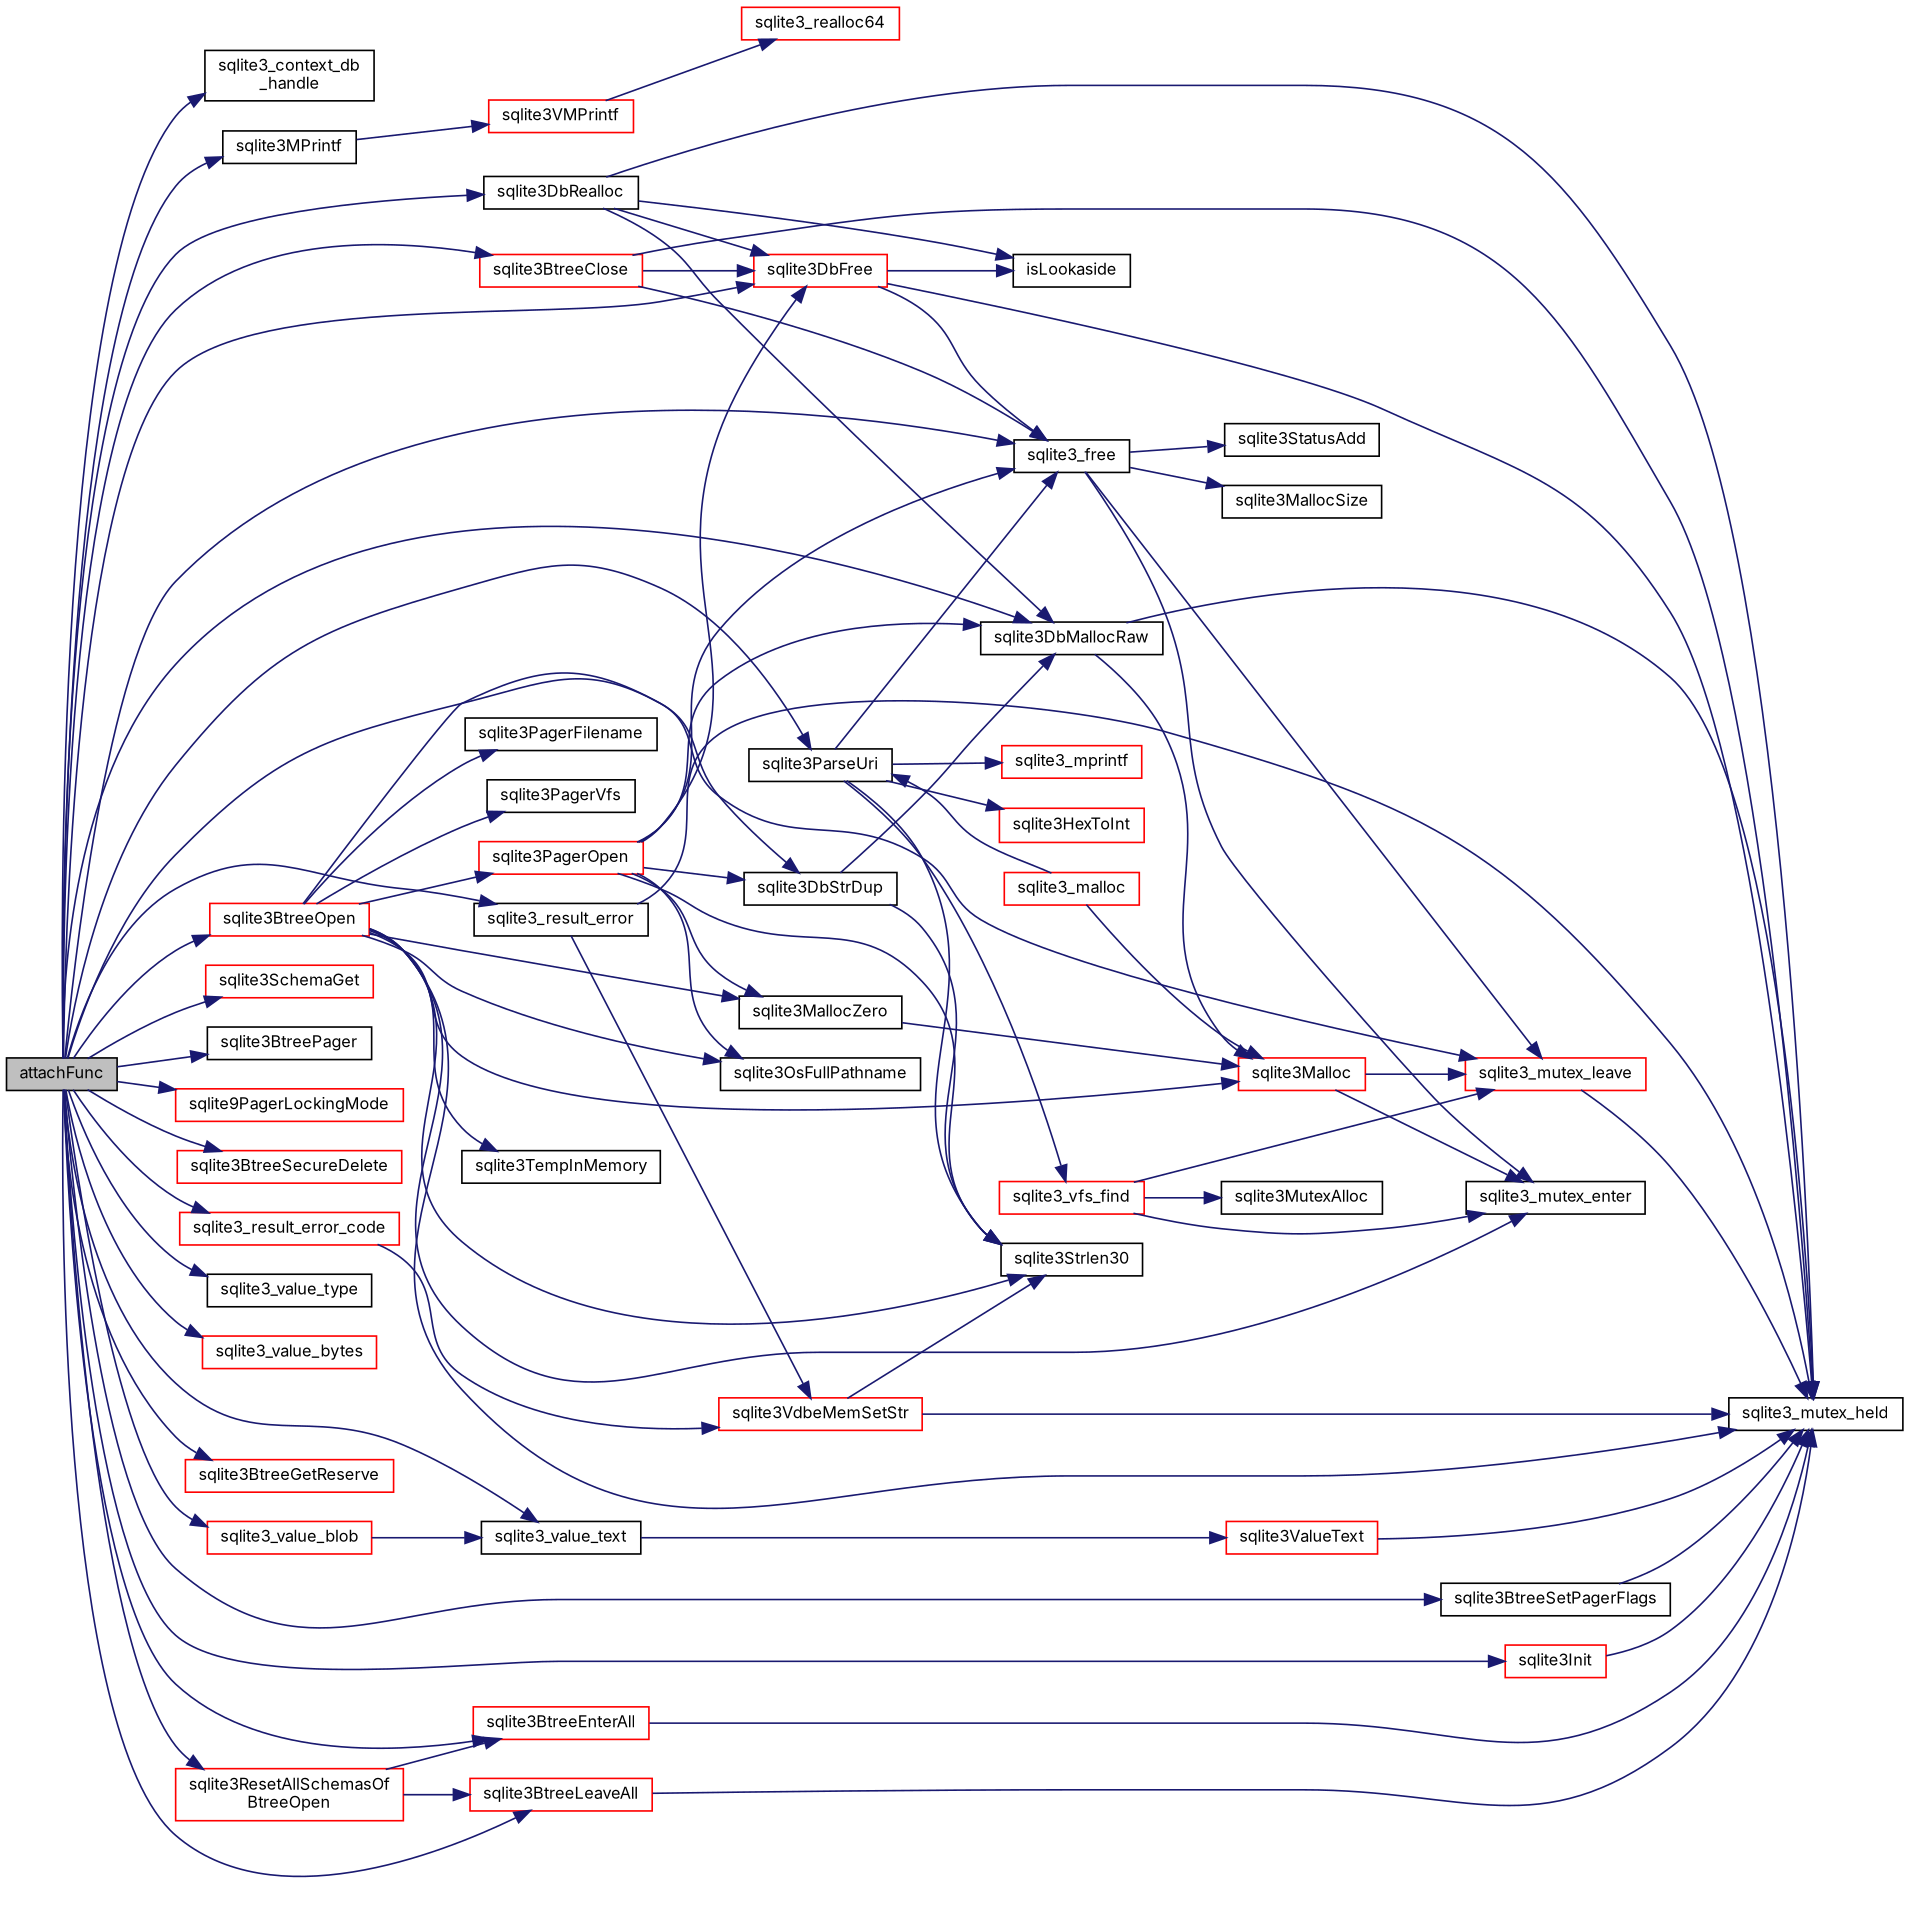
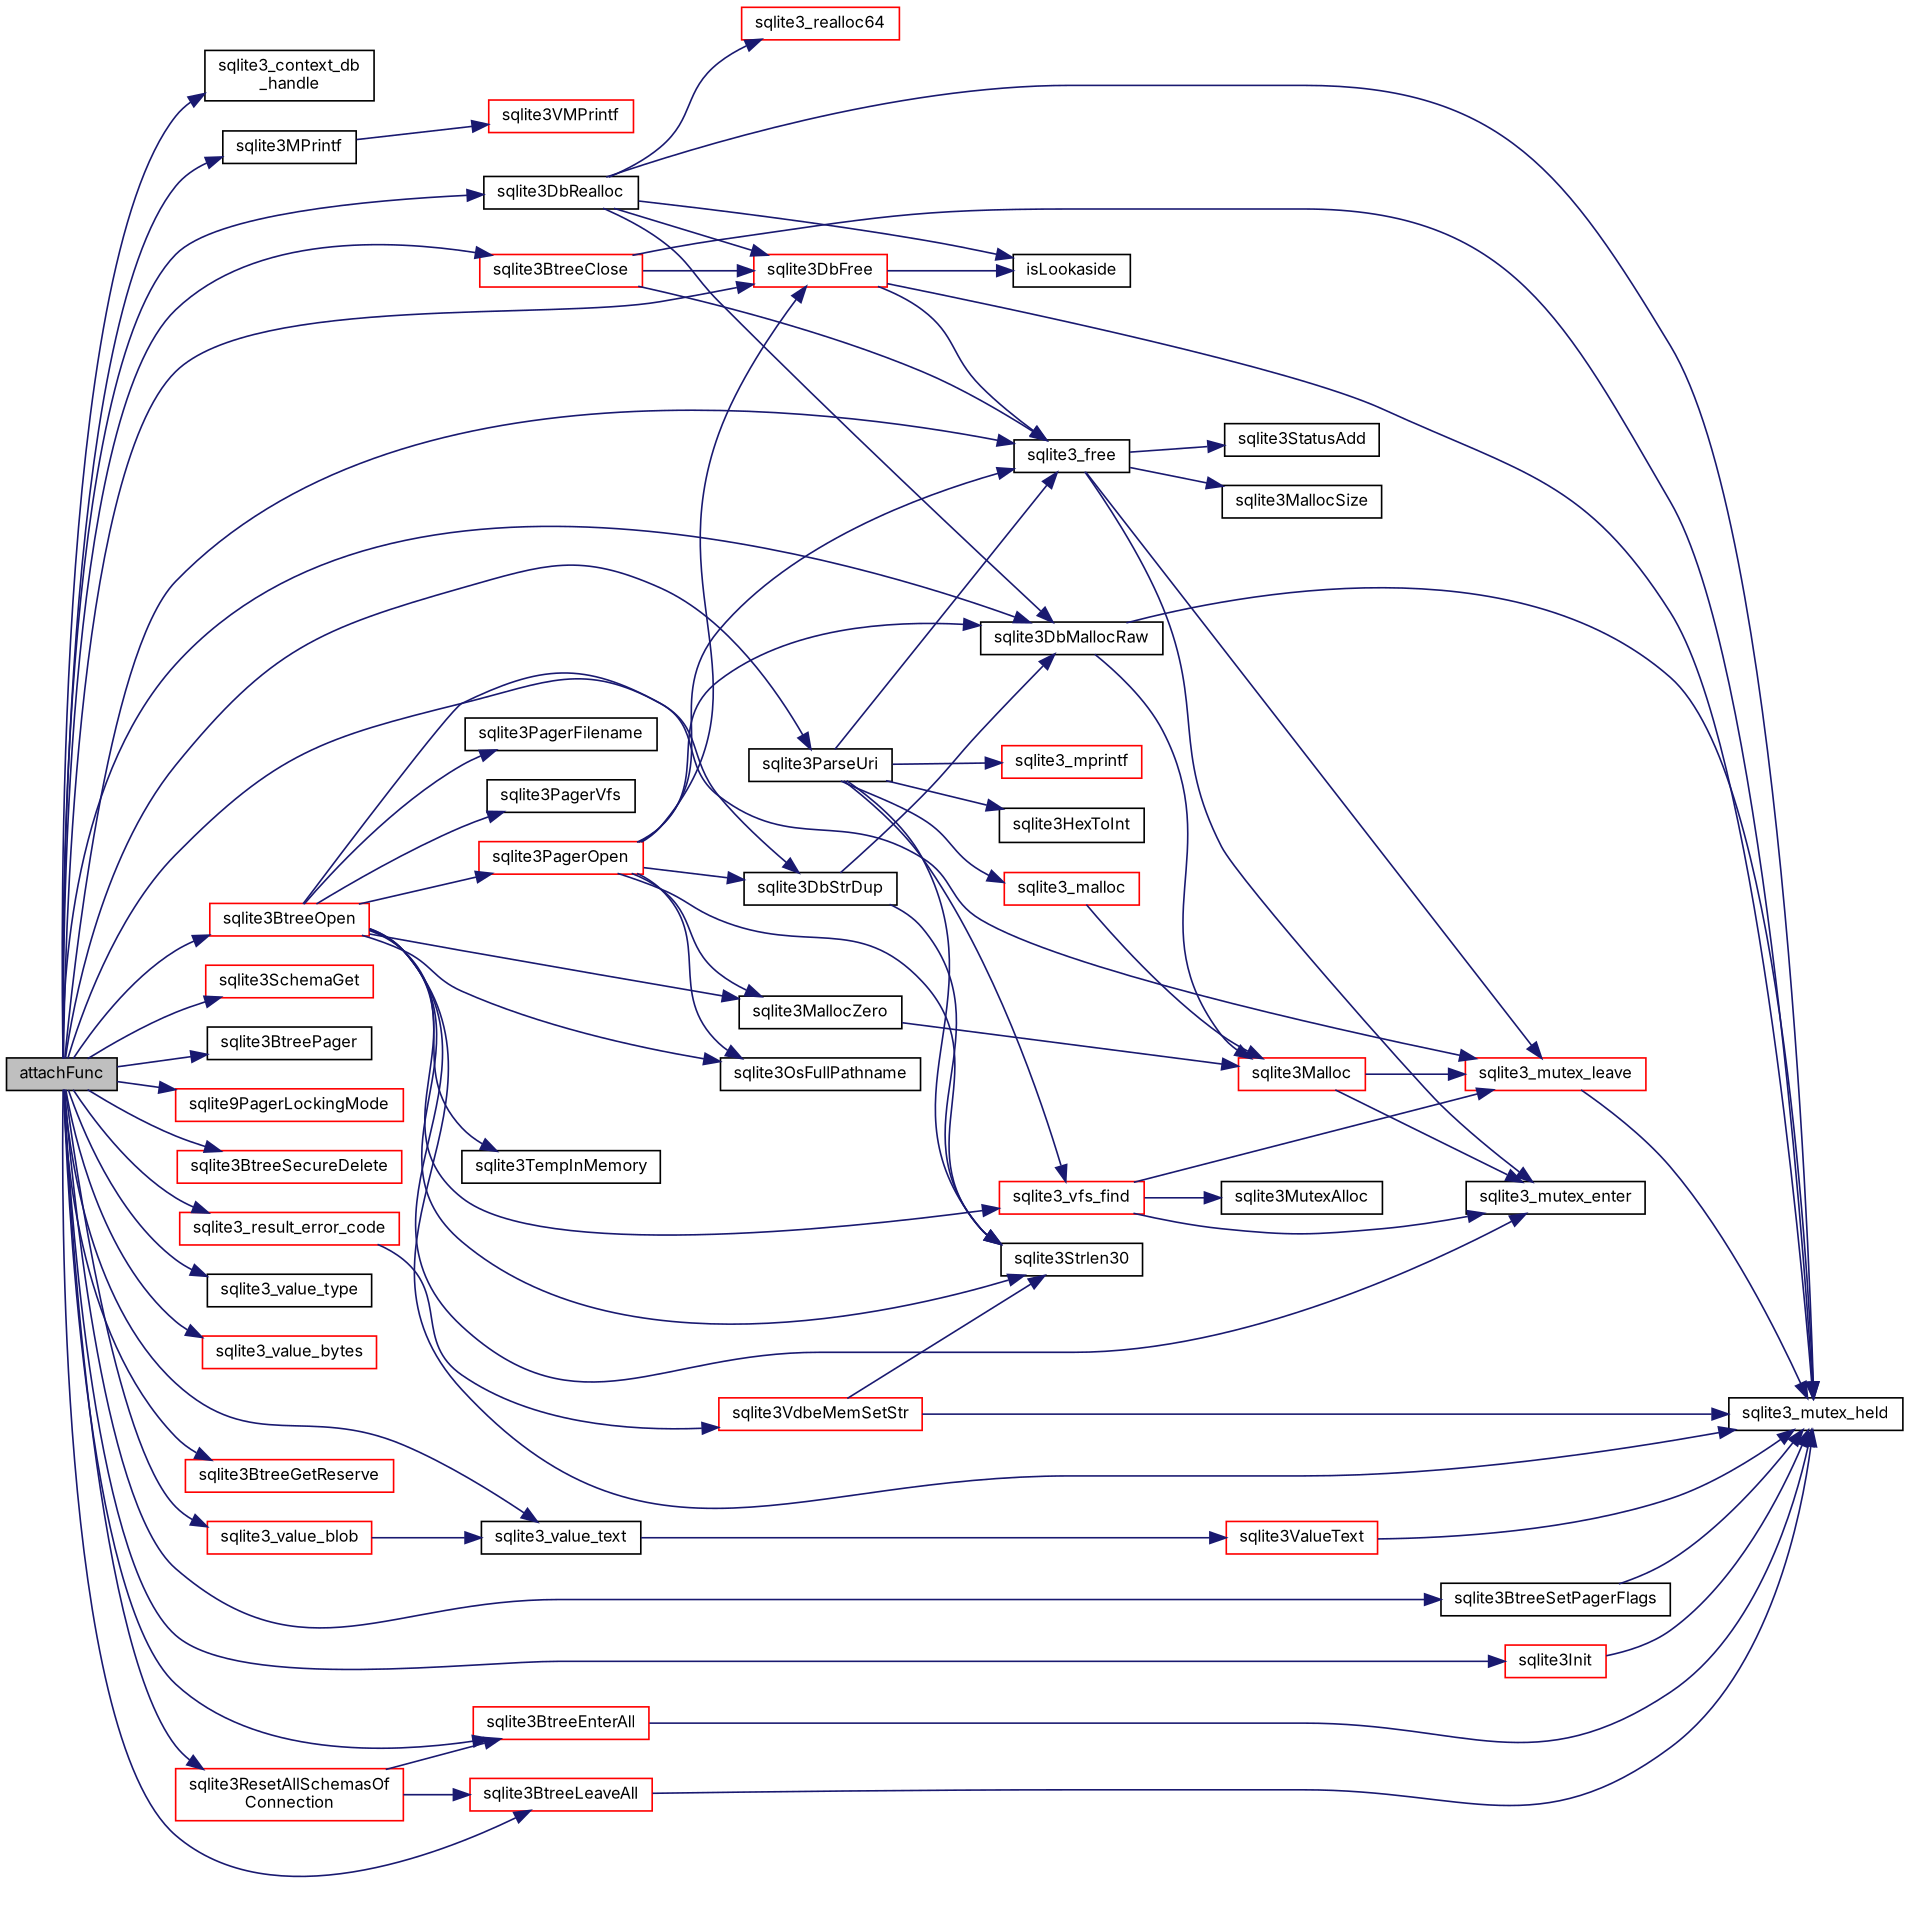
(683, 73) -> (684, 117)
(1072, 825) -> (1072, 825)
(973, 837) -> (921, 818)
(561, 920) -> none
(757, 1109) -> (566, 1230)
(289, 1795) -> (289, 1795)
